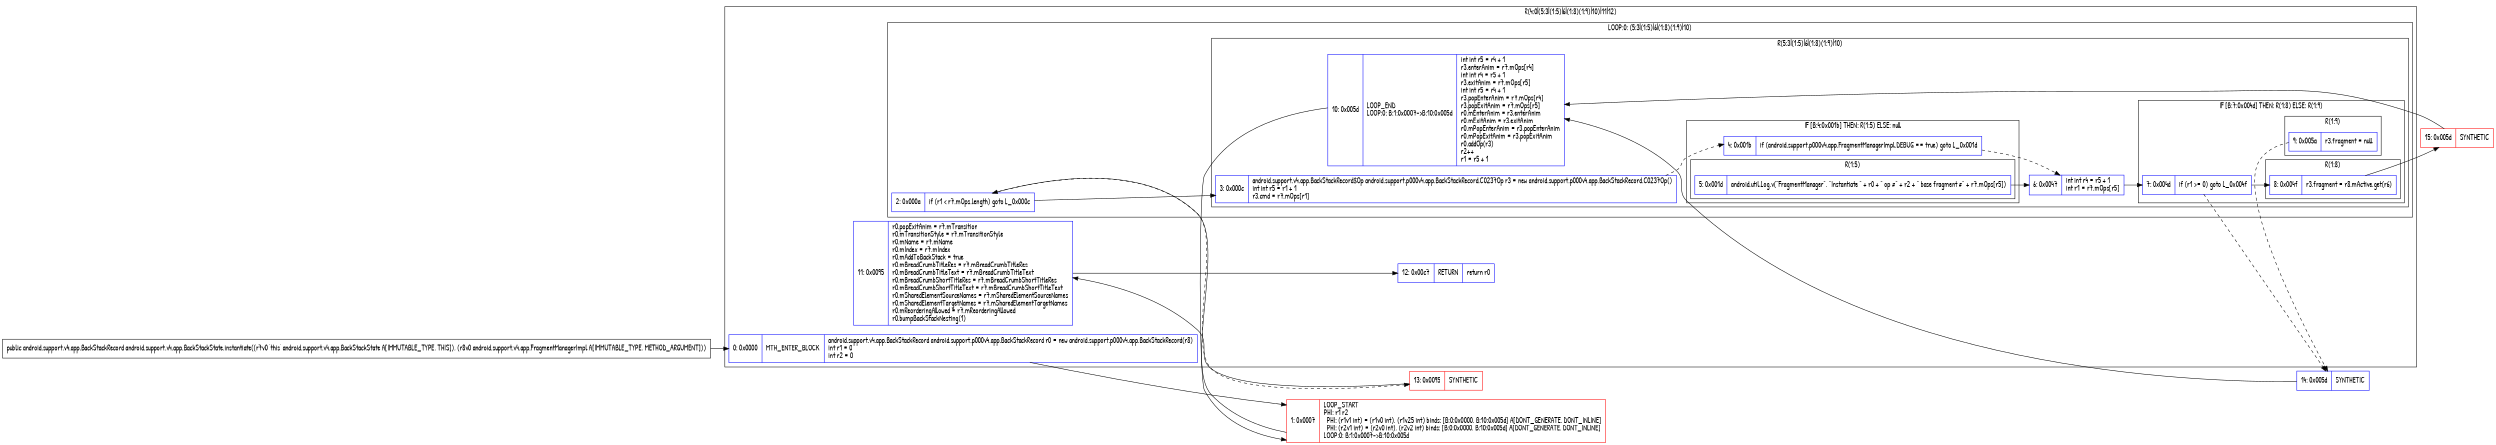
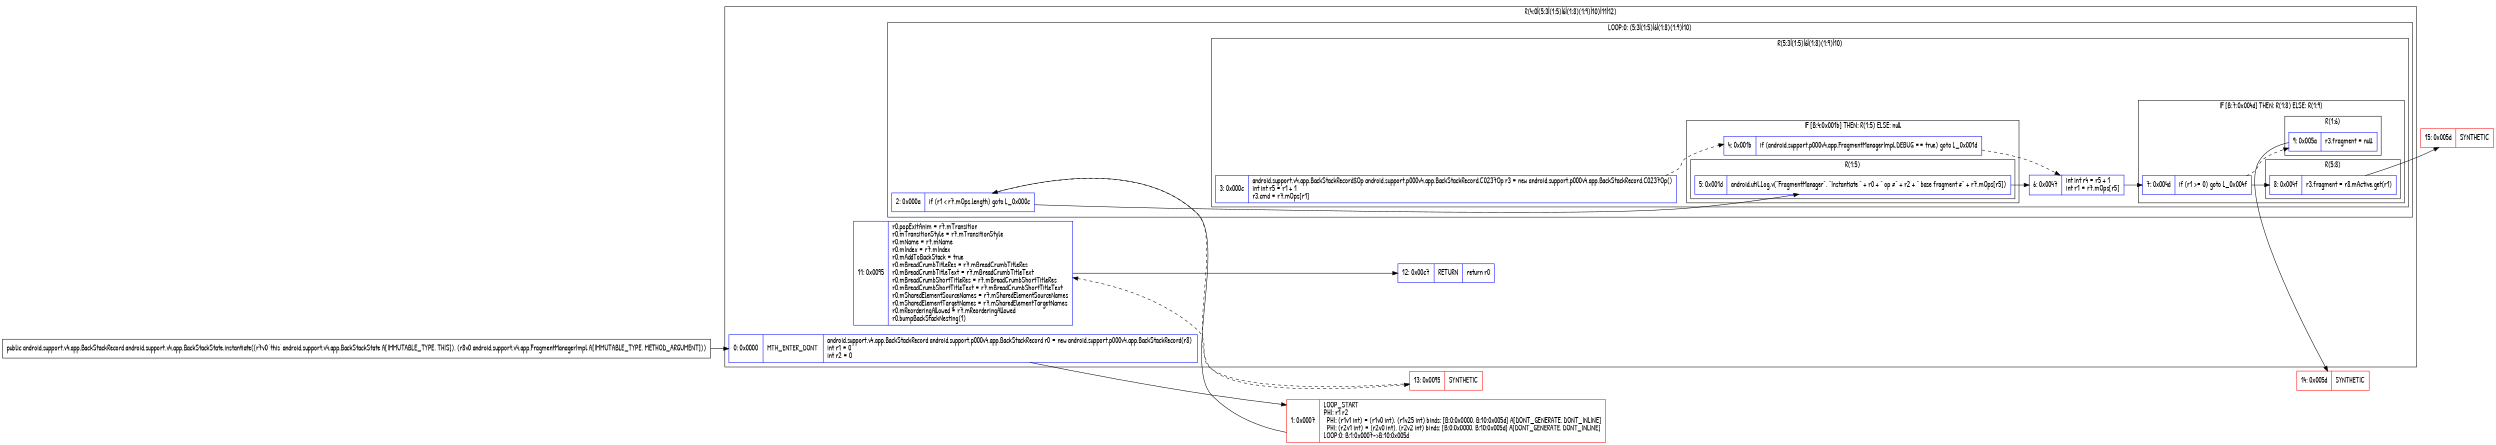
(1446, 110) -> none
(2333, 122) -> (2333, 122)
(2333, 165) -> (2333, 165)
(2349, 185) -> (2349, 185)
(1122, 198) -> (1415, 212)
(2271, 251) -> (2271, 251)
(2263, 281) -> (2268, 156)
(1197, 330) -> (1197, 330)
(793, 348) -> (793, 348)
(2333, 381) -> (2333, 381)
